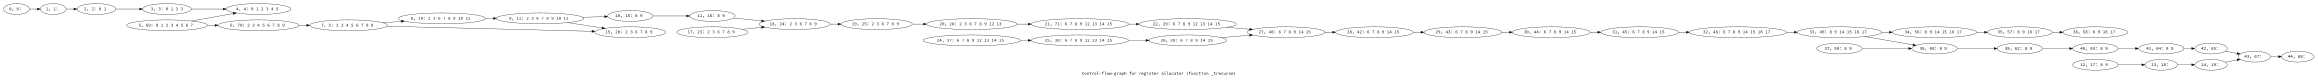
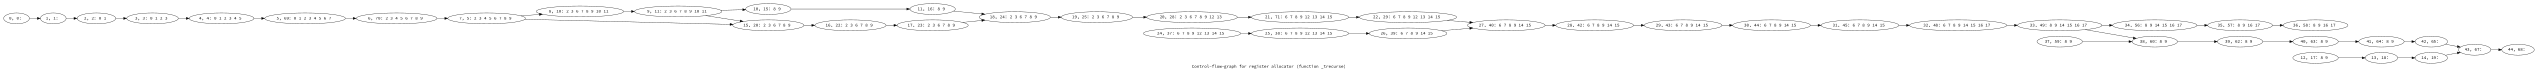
(167, 9) -> (153, 18)
(212, 17) -> (258, 18)
none -> (850, 25)
